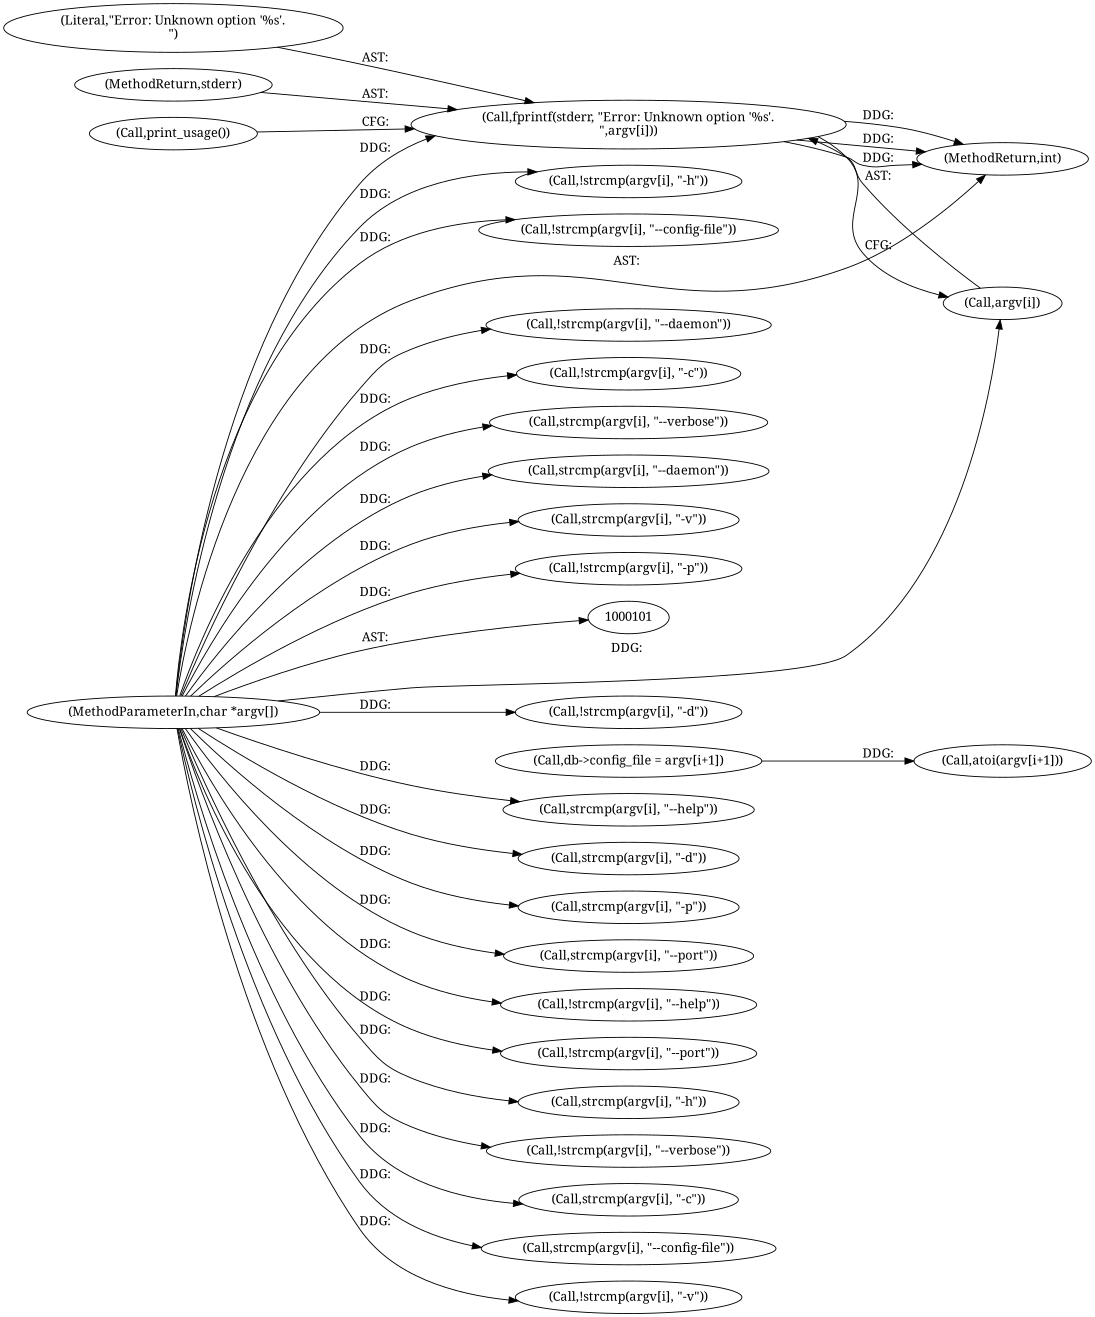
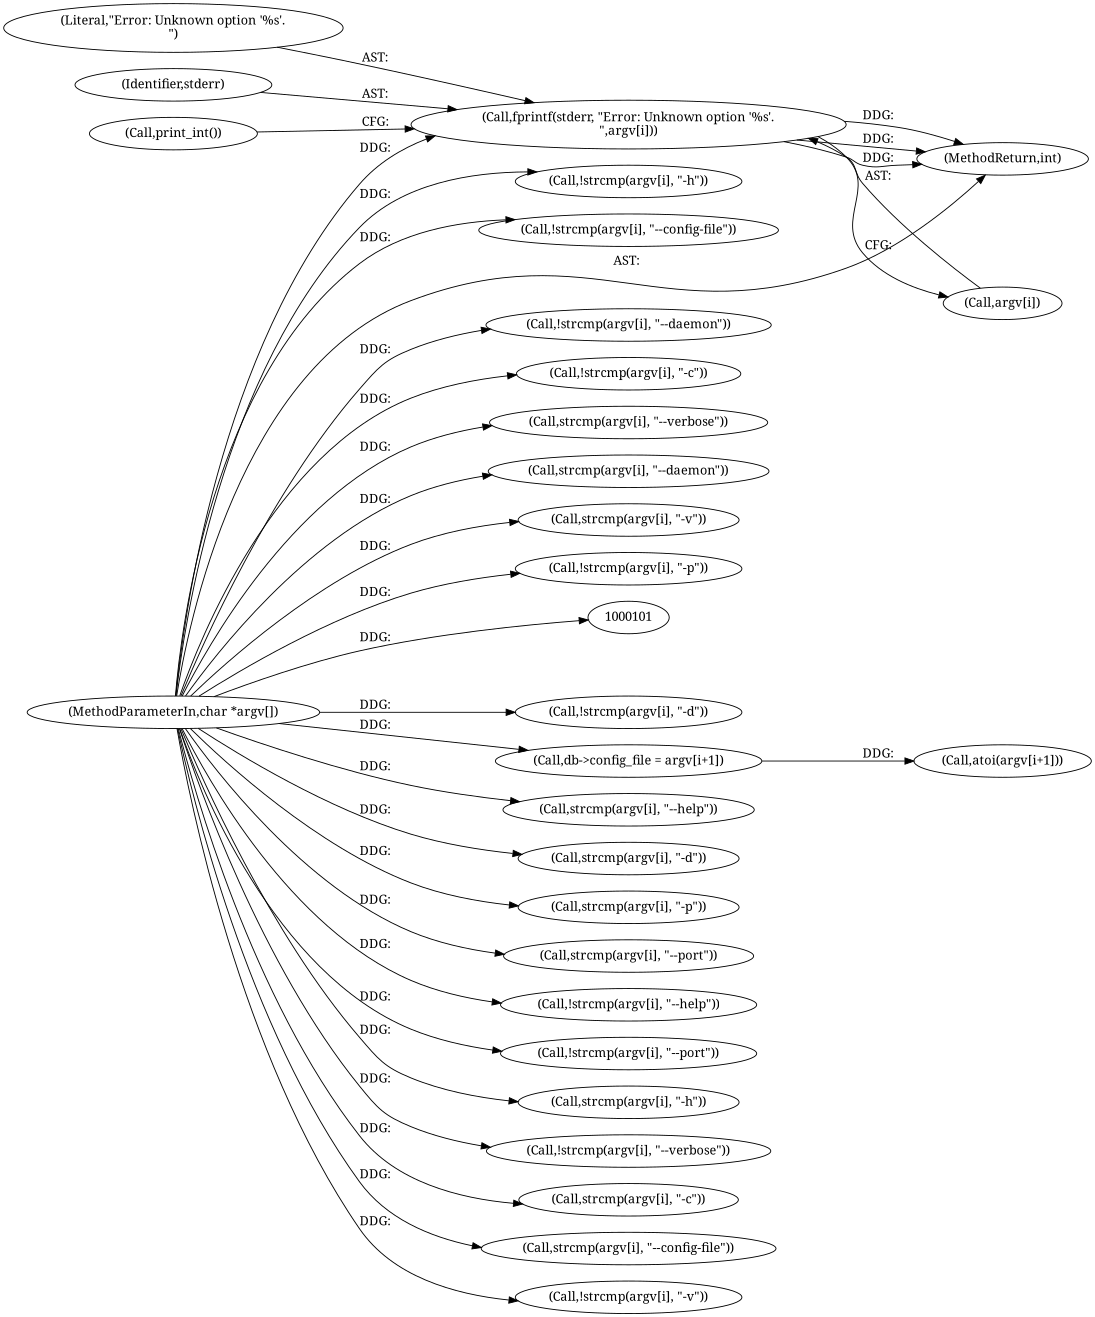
(173, 85) -> (173, 85)
(173, 134) -> (173, 134)
(377, 638) -> (377, 638)
(748, 673) -> (399, 736)
